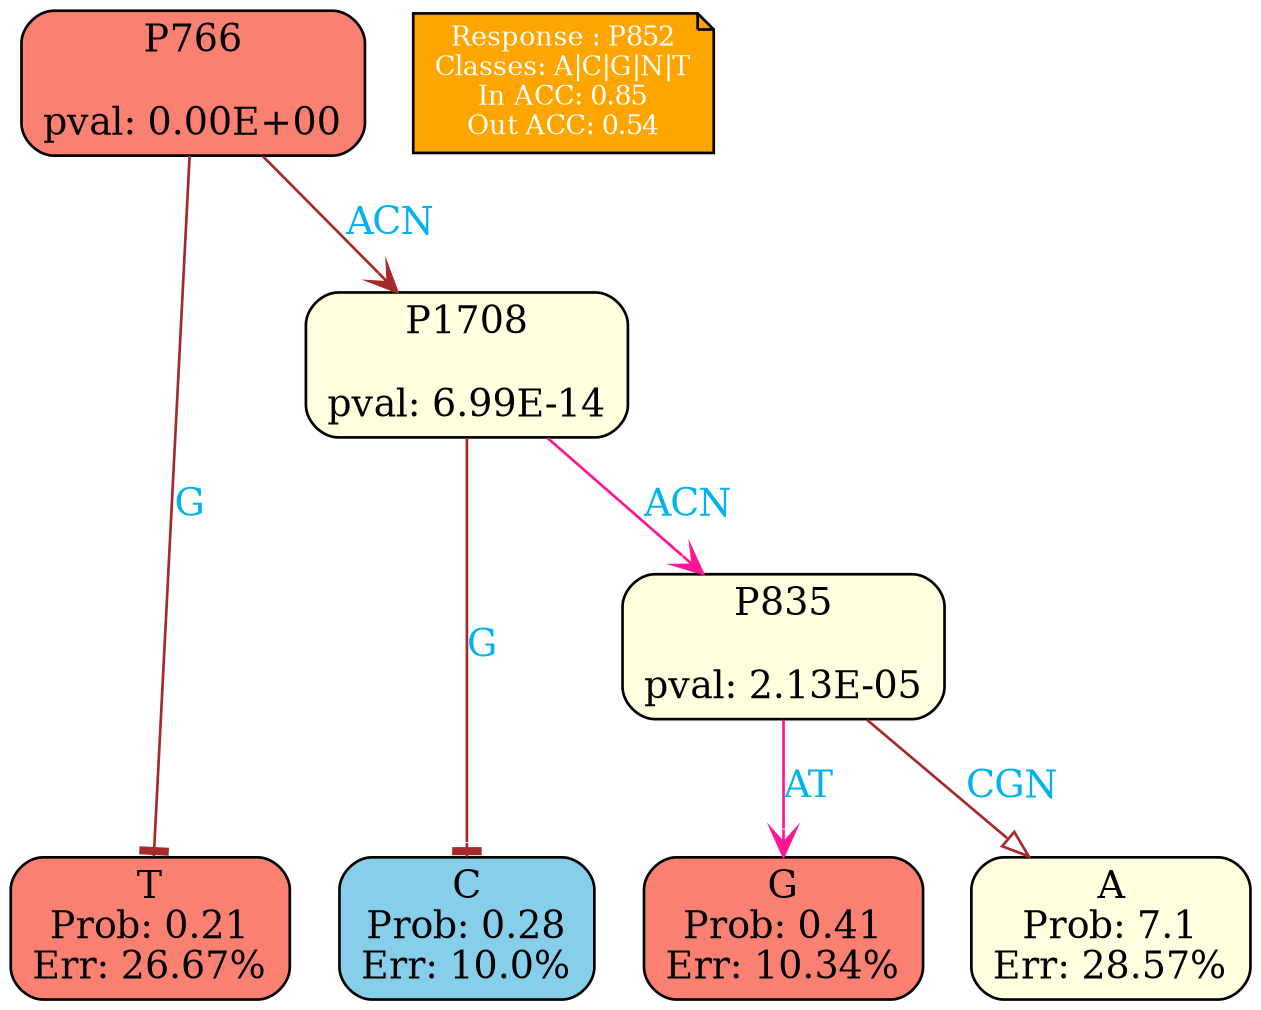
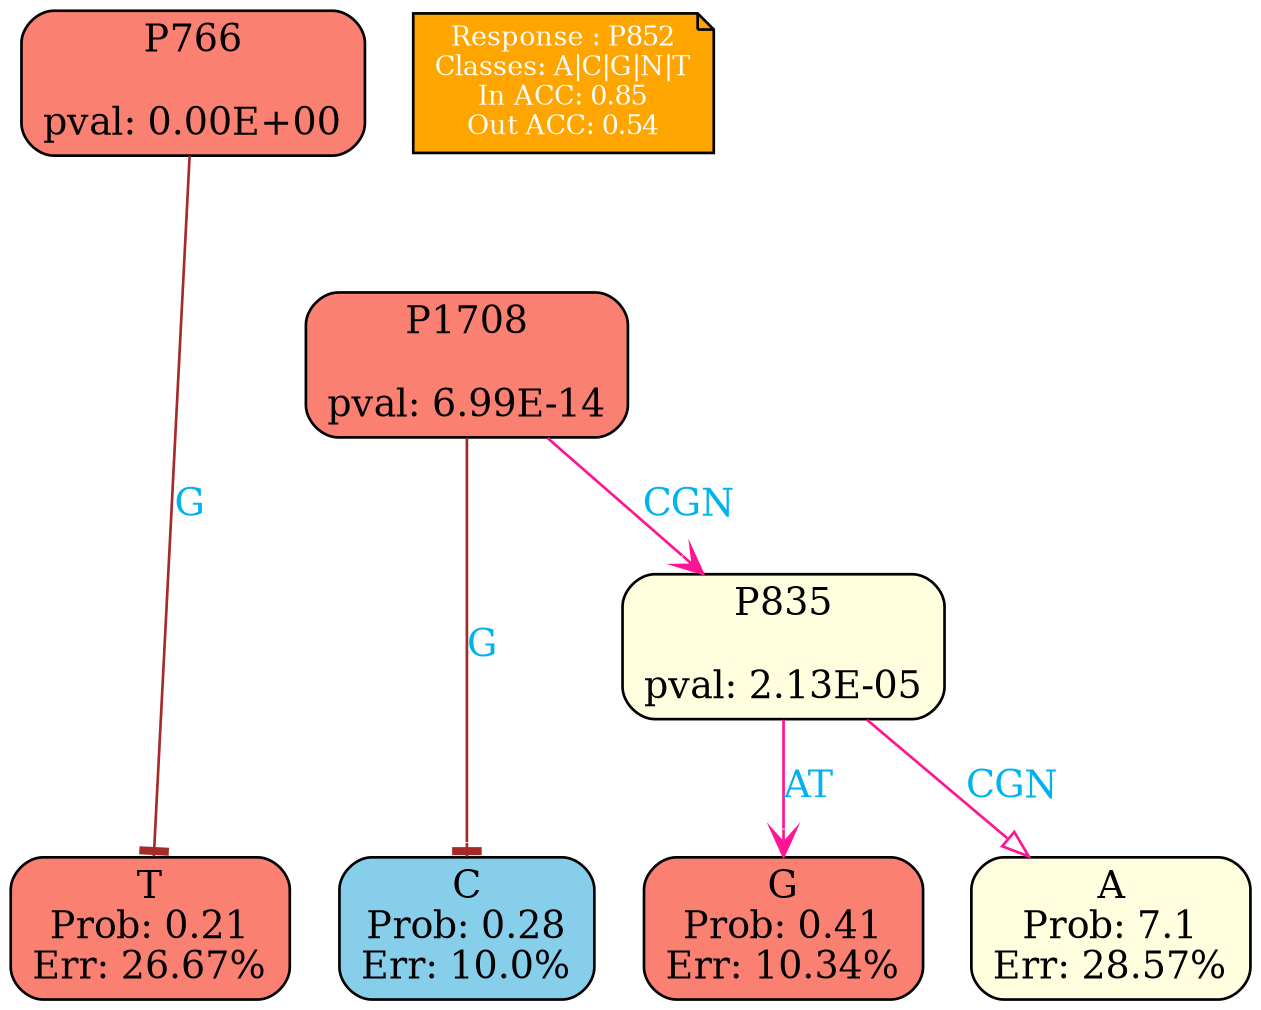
(321, 215) -> none
(467, 365) -> (467, 365)
(688, 506) -> (688, 506)
(937, 779) -> (937, 779)
